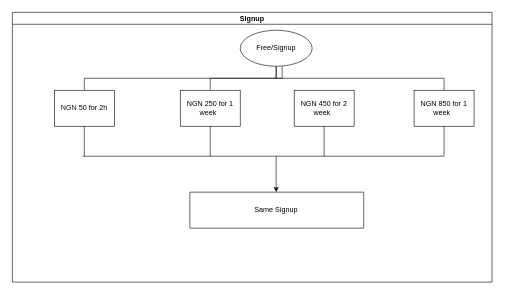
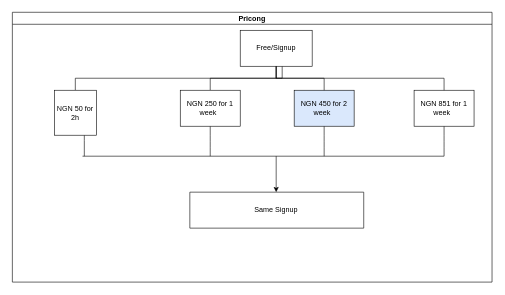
(252, 19) -> (252, 19)
(276, 48) -> (276, 48)
none -> (324, 85)
(84, 108) -> (75, 113)
(324, 108) -> (324, 108)
(444, 108) -> (444, 108)
